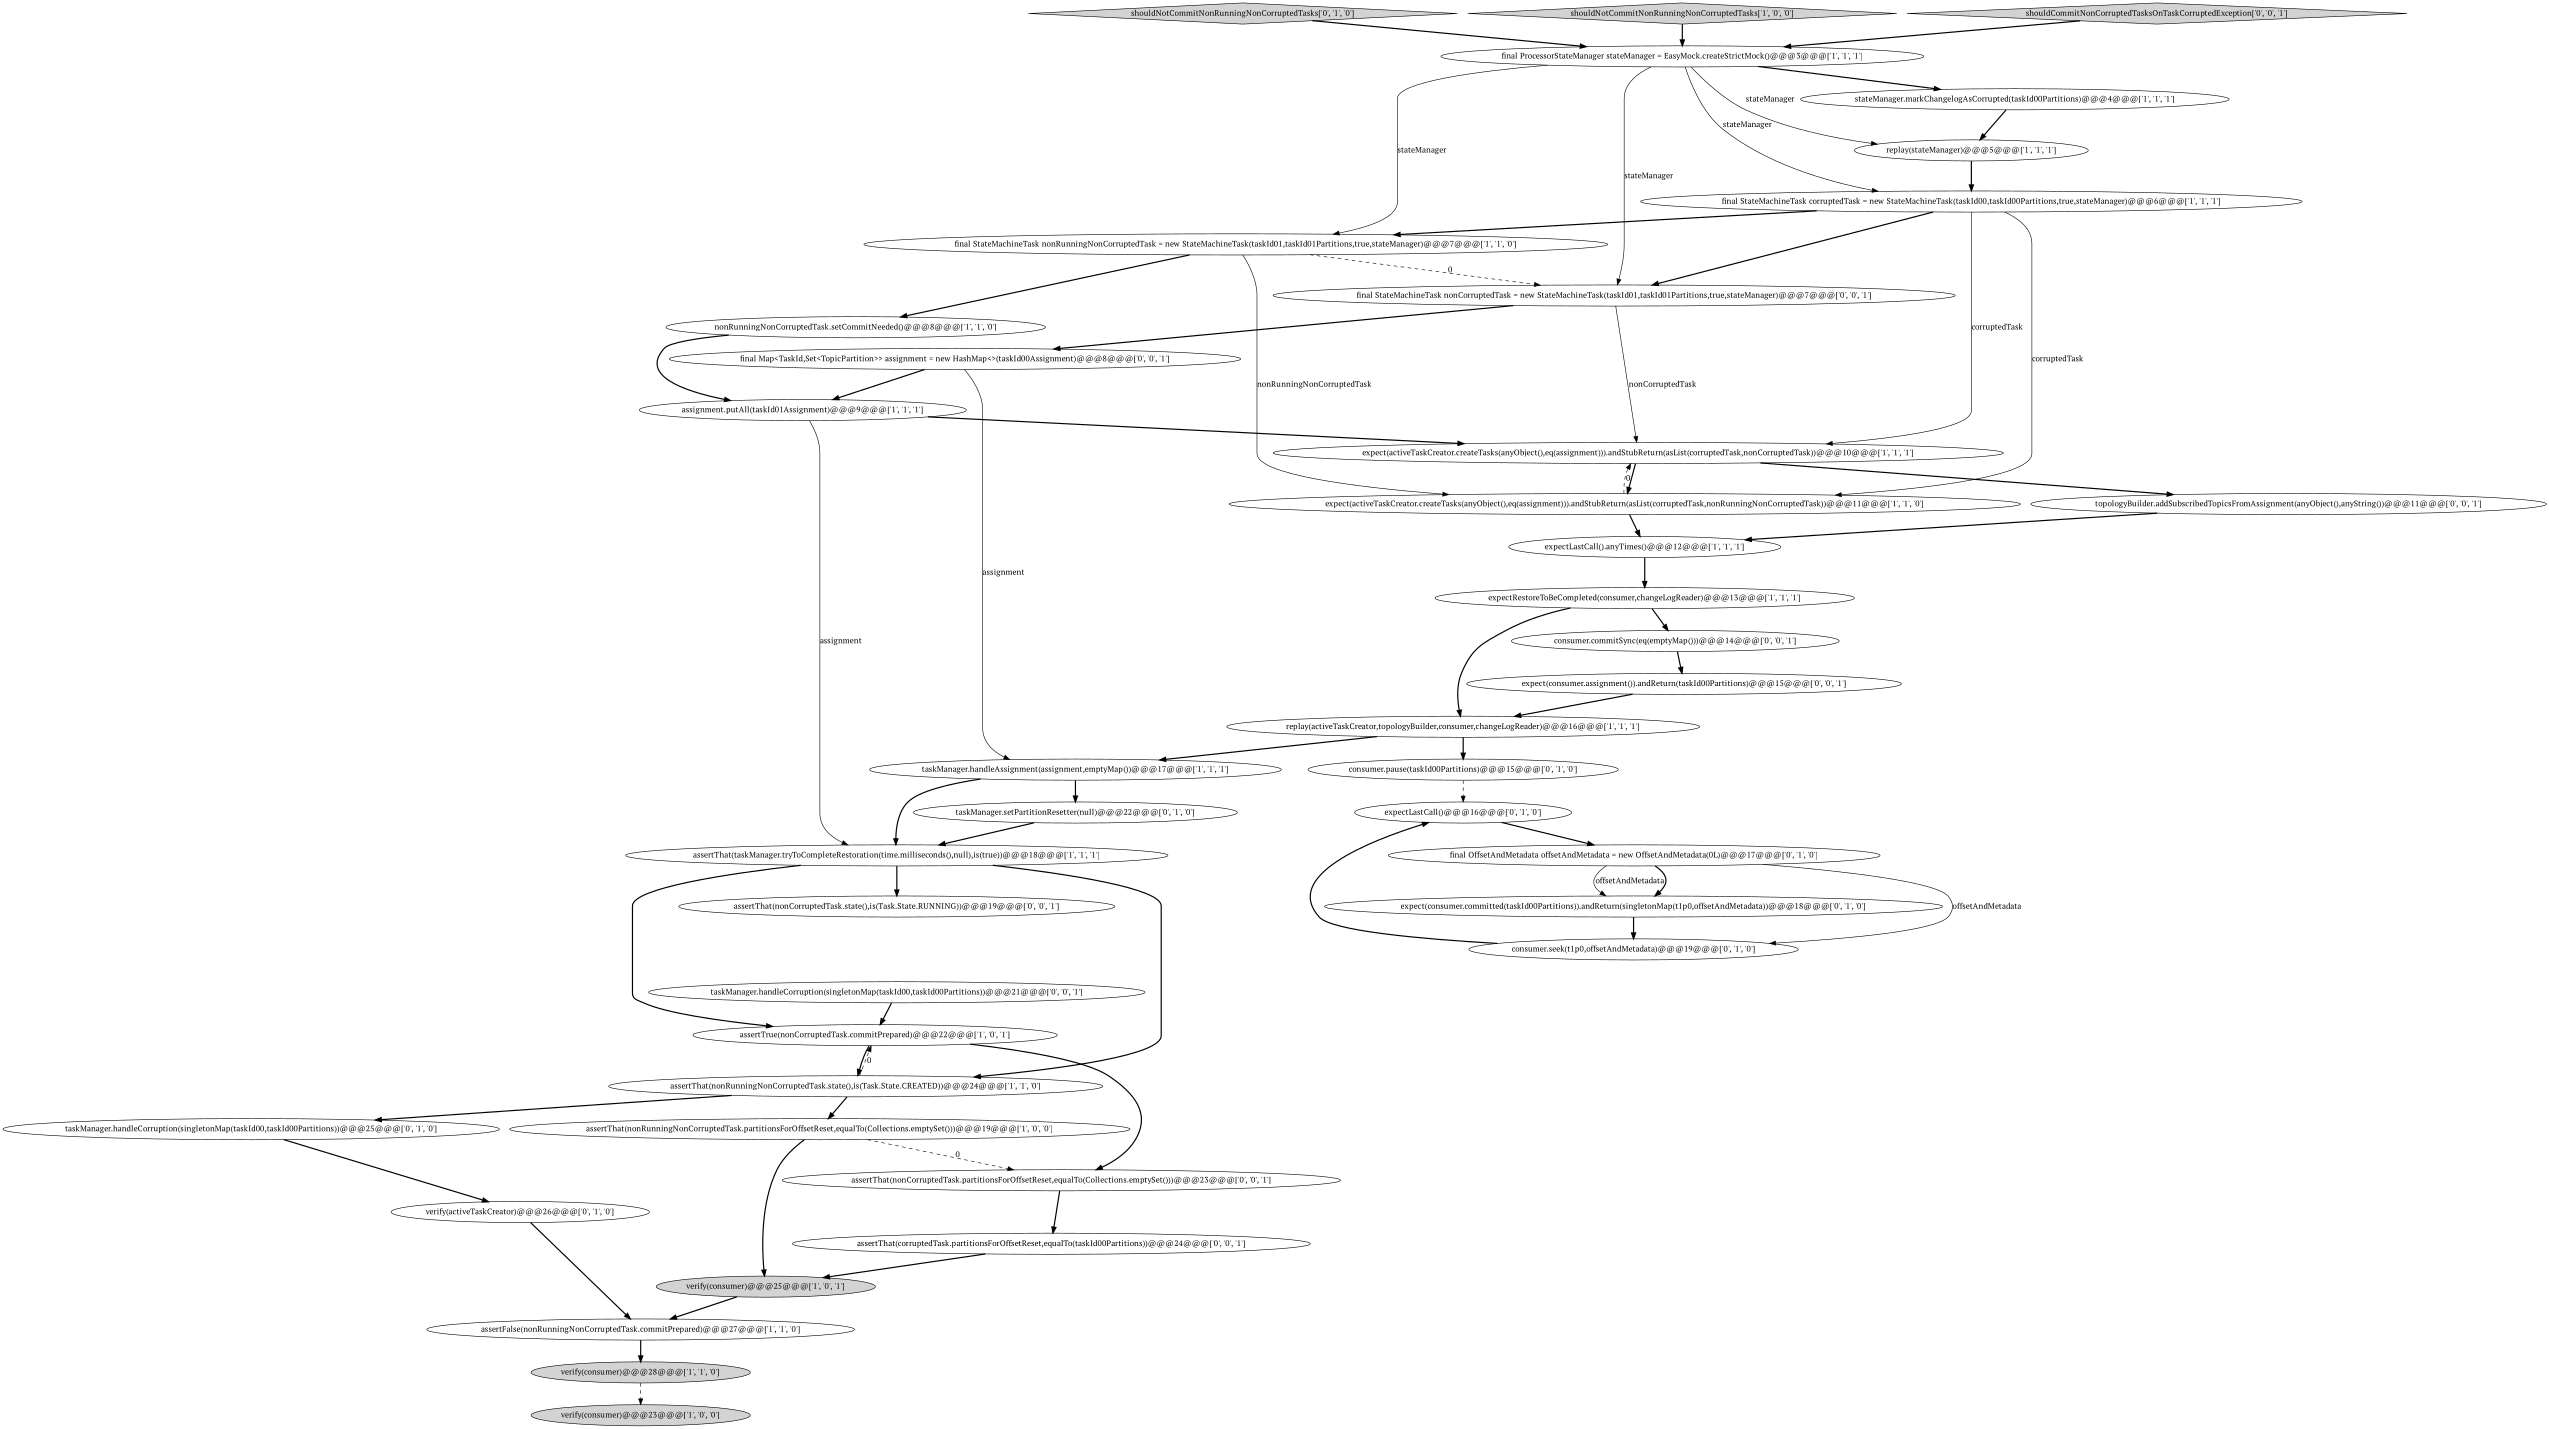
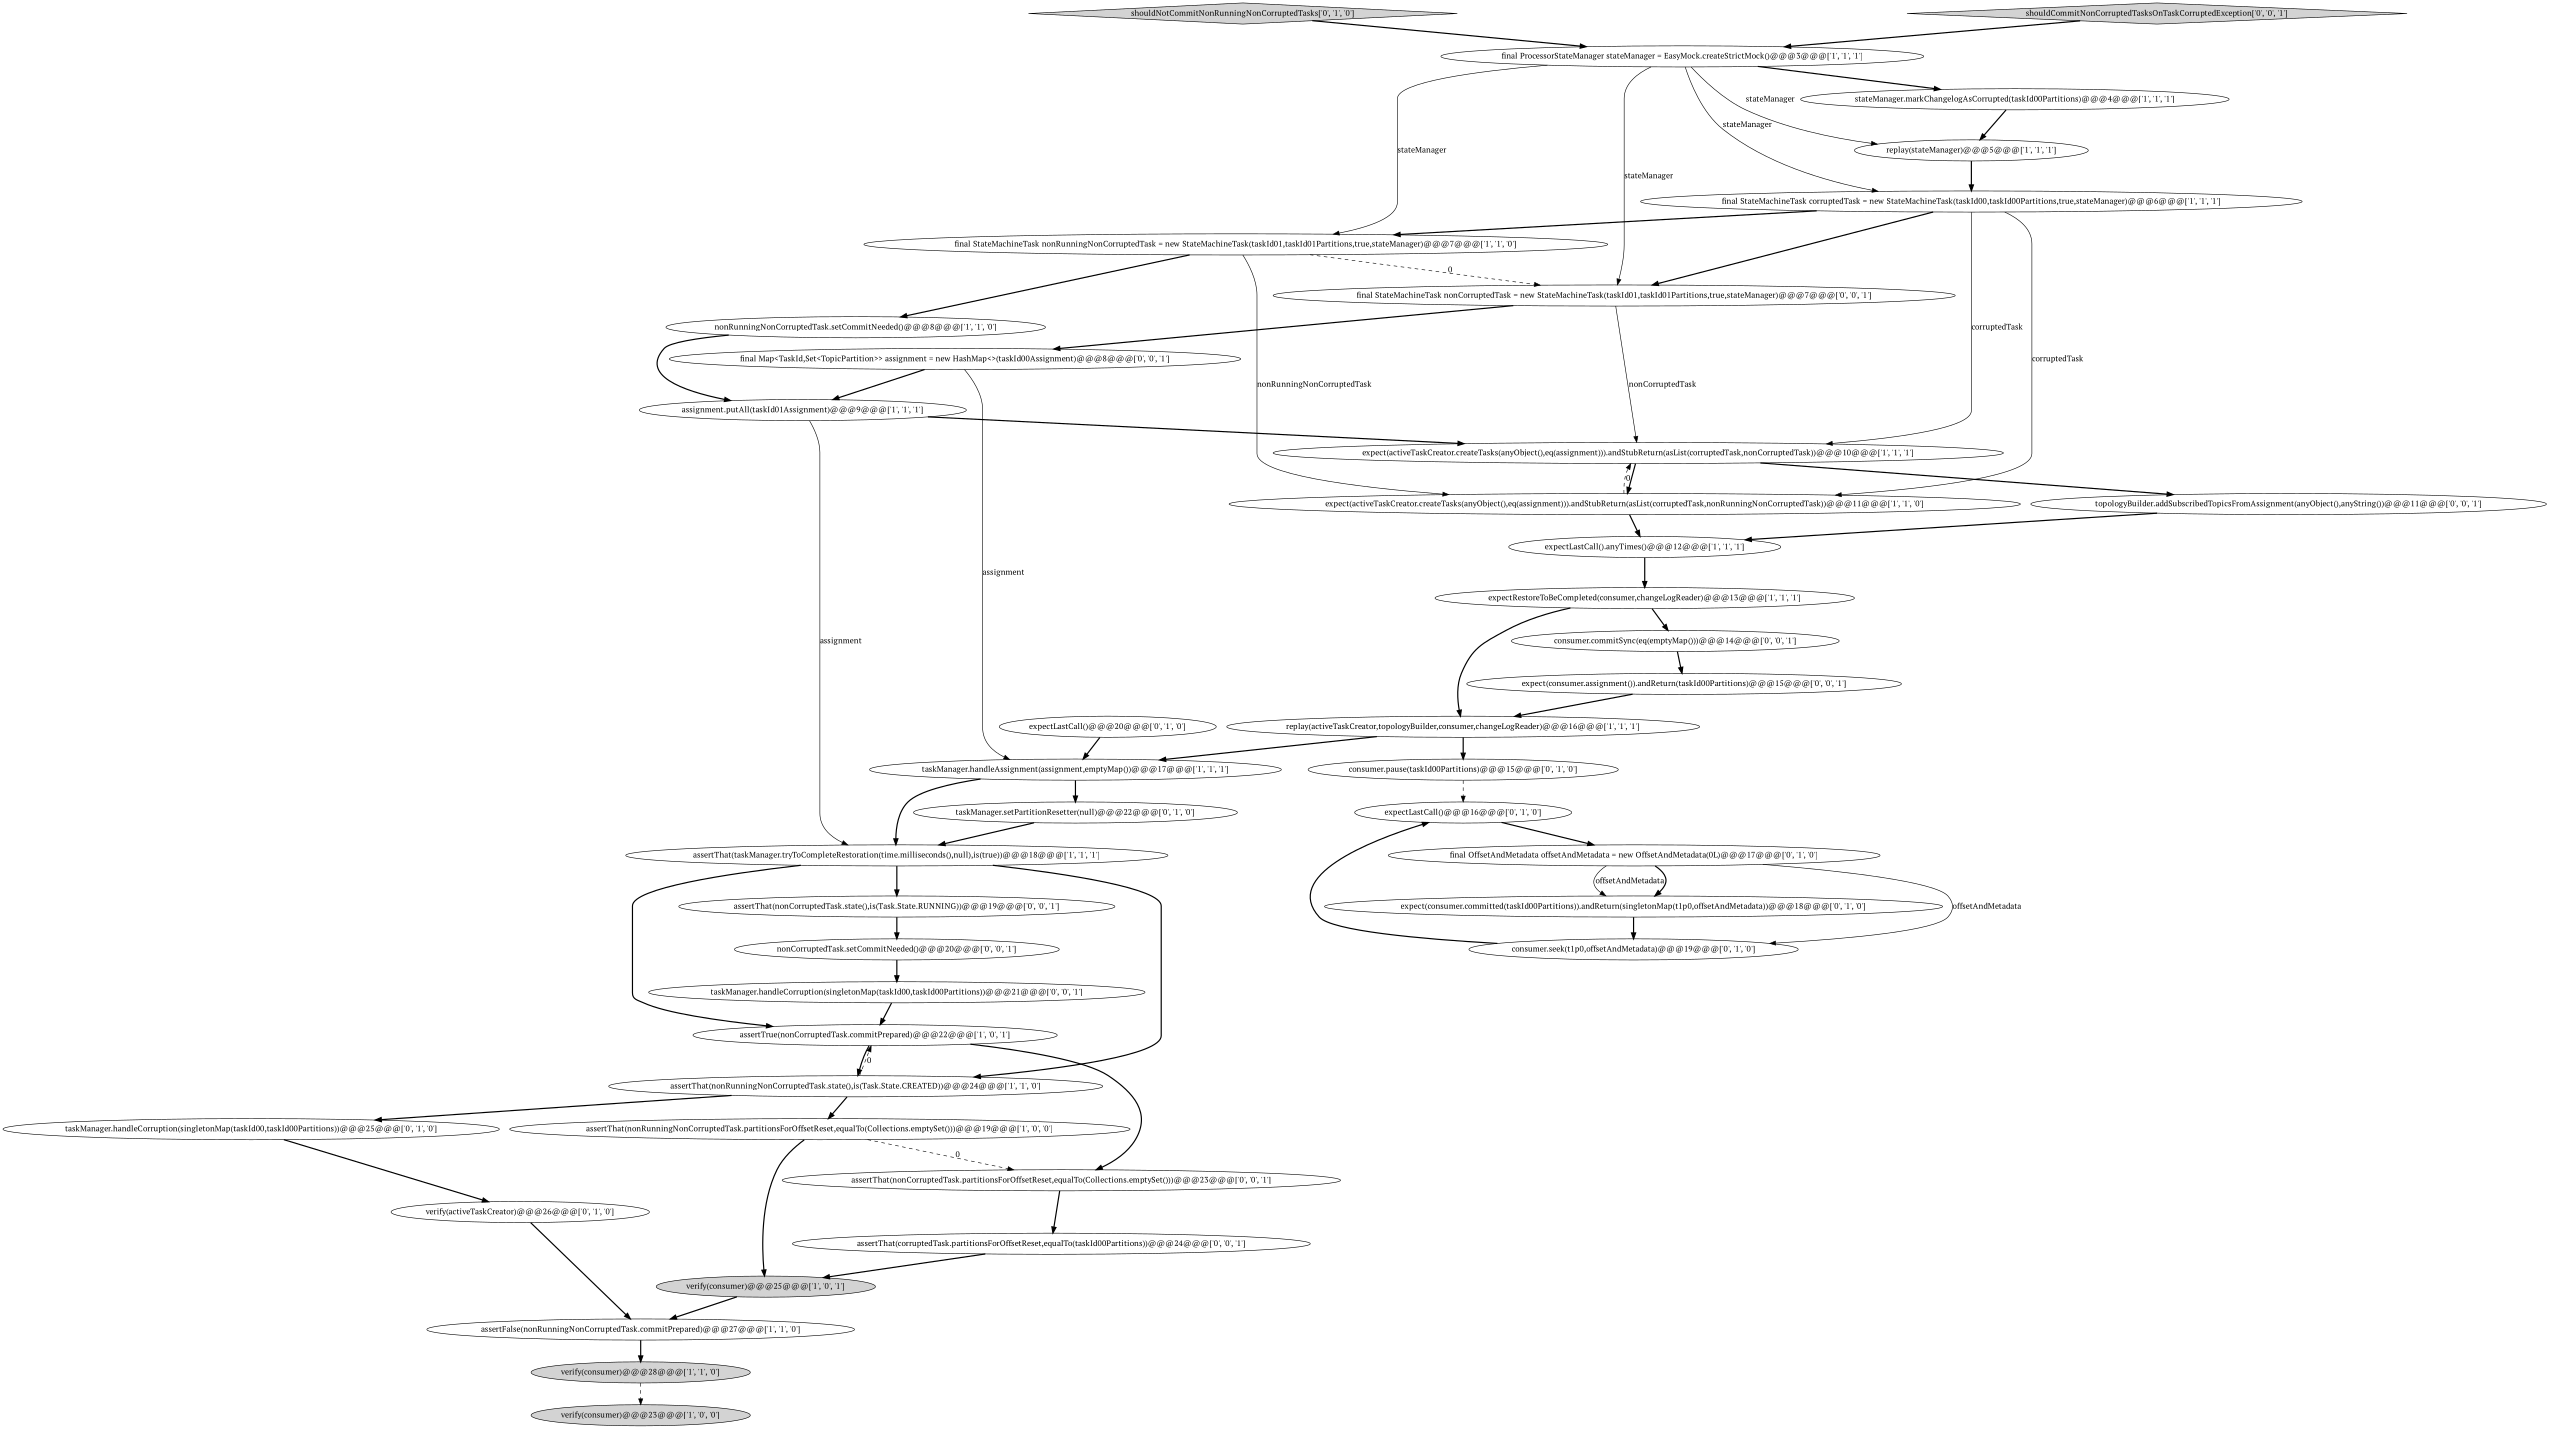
(1682, 14) -> none
none -> (1108, 727)
none -> (897, 949)
